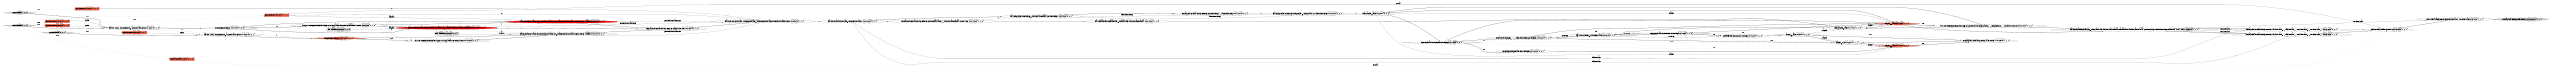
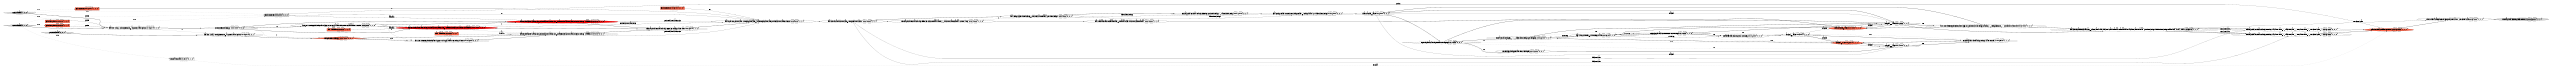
(1398, 4) -> (1398, 4)
none -> (673, 8)
none -> (147, 12)
(277, 15) -> (277, 15)
(87, 16) -> (87, 16)
(36, 24) -> (37, 17)
(1897, 24) -> (1897, 24)
(1847, 28) -> (1847, 28)
(339, 30) -> (339, 30)
(2389, 30) -> (2389, 30)
(1822, 32) -> (1816, 31)
(135, 33) -> none
(447, 34) -> (447, 34)
(1847, 43) -> (1847, 43)
(1897, 46) -> (1897, 46)
(182, 59) -> (182, 59)
